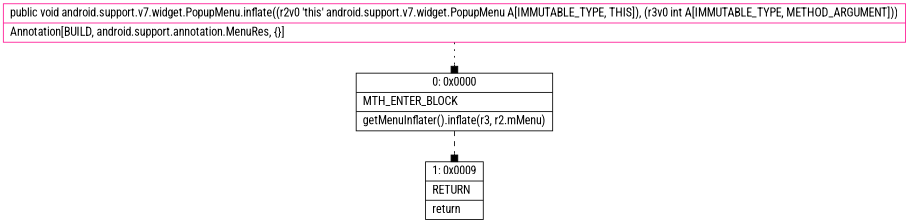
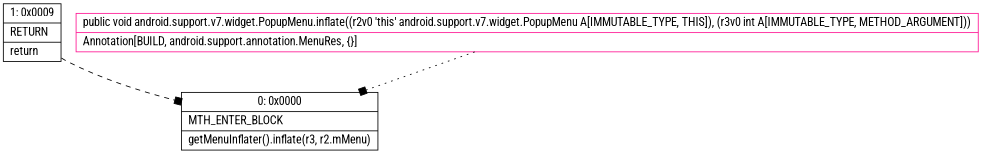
(454, 142) -> (116, 82)
